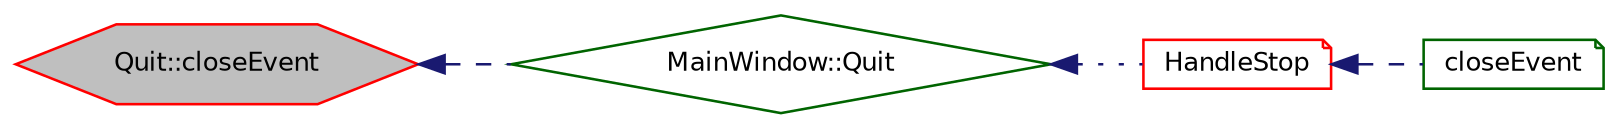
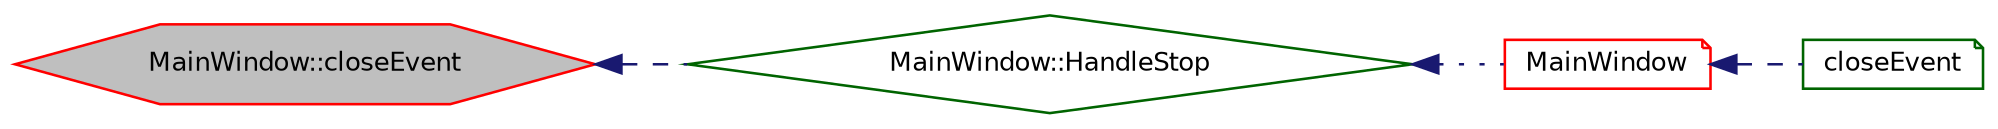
(217, 64) -> (305, 64)
(781, 64) -> (1050, 64)
(1237, 64) -> (1608, 64)
